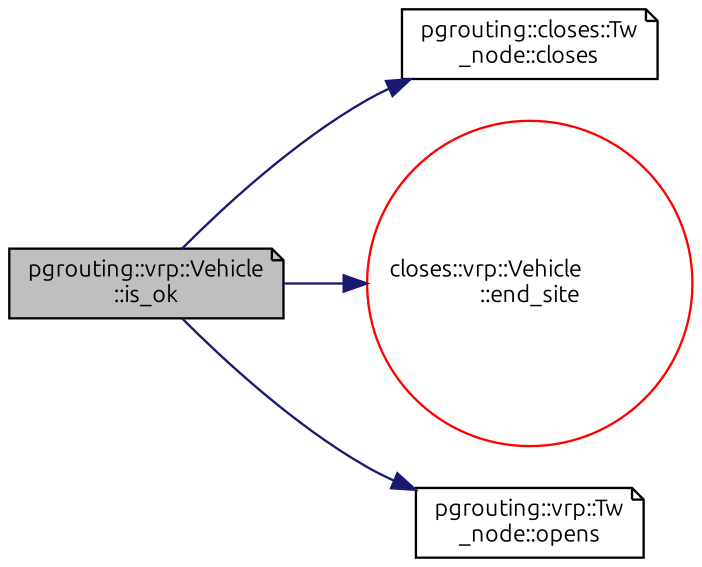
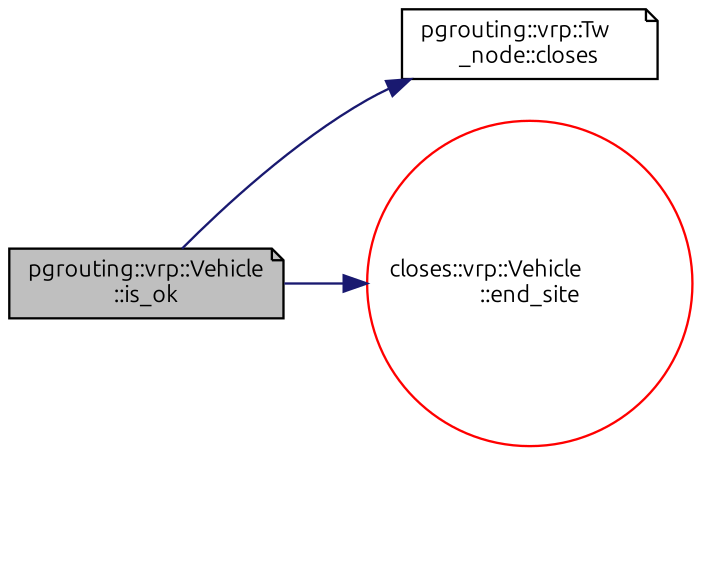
(530, 44) -> (530, 44)
(530, 523) -> none
